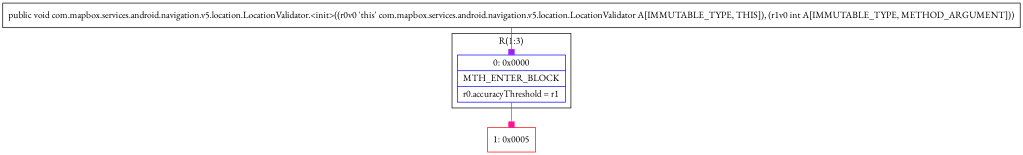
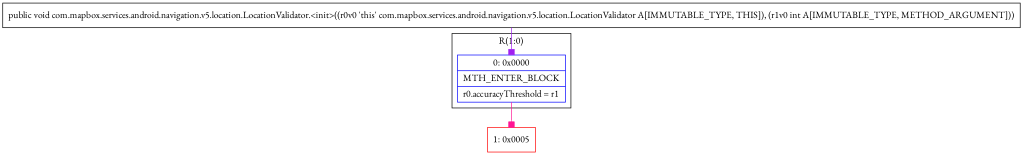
(511, 41) -> (511, 41)
